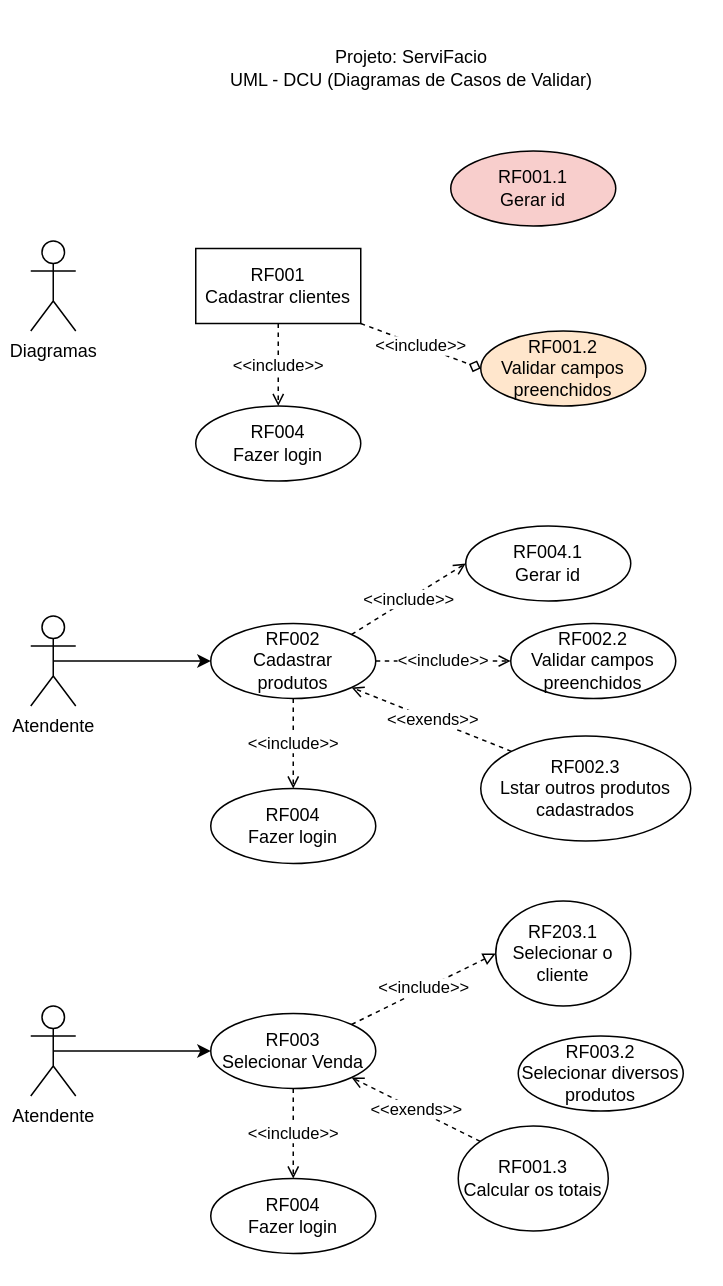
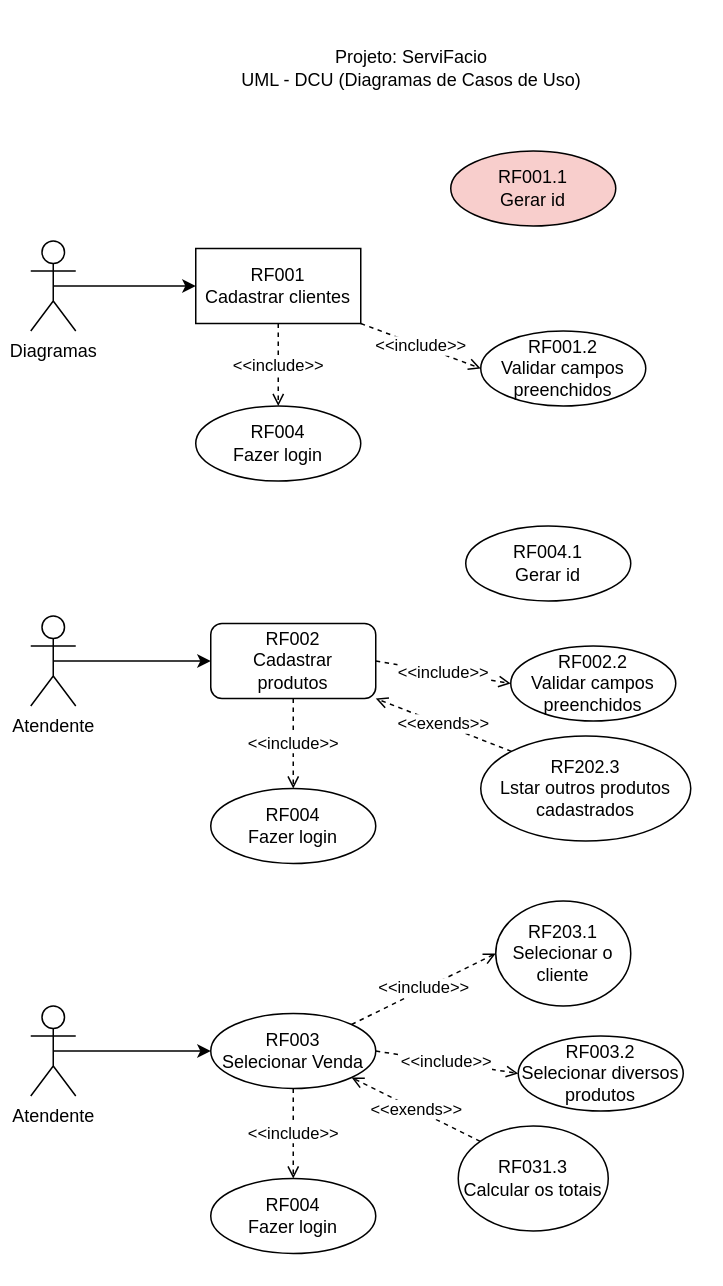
(412, 68) -> (412, 68)
none -> (121, 286)
(468, 363) -> (472, 365)
(563, 368) -> (563, 368)
(407, 600) -> none
(293, 661) -> (293, 661)
(593, 661) -> (593, 683)
(586, 788) -> (586, 788)
(483, 960) -> (487, 957)
none -> (440, 1061)
(533, 1178) -> (533, 1178)
